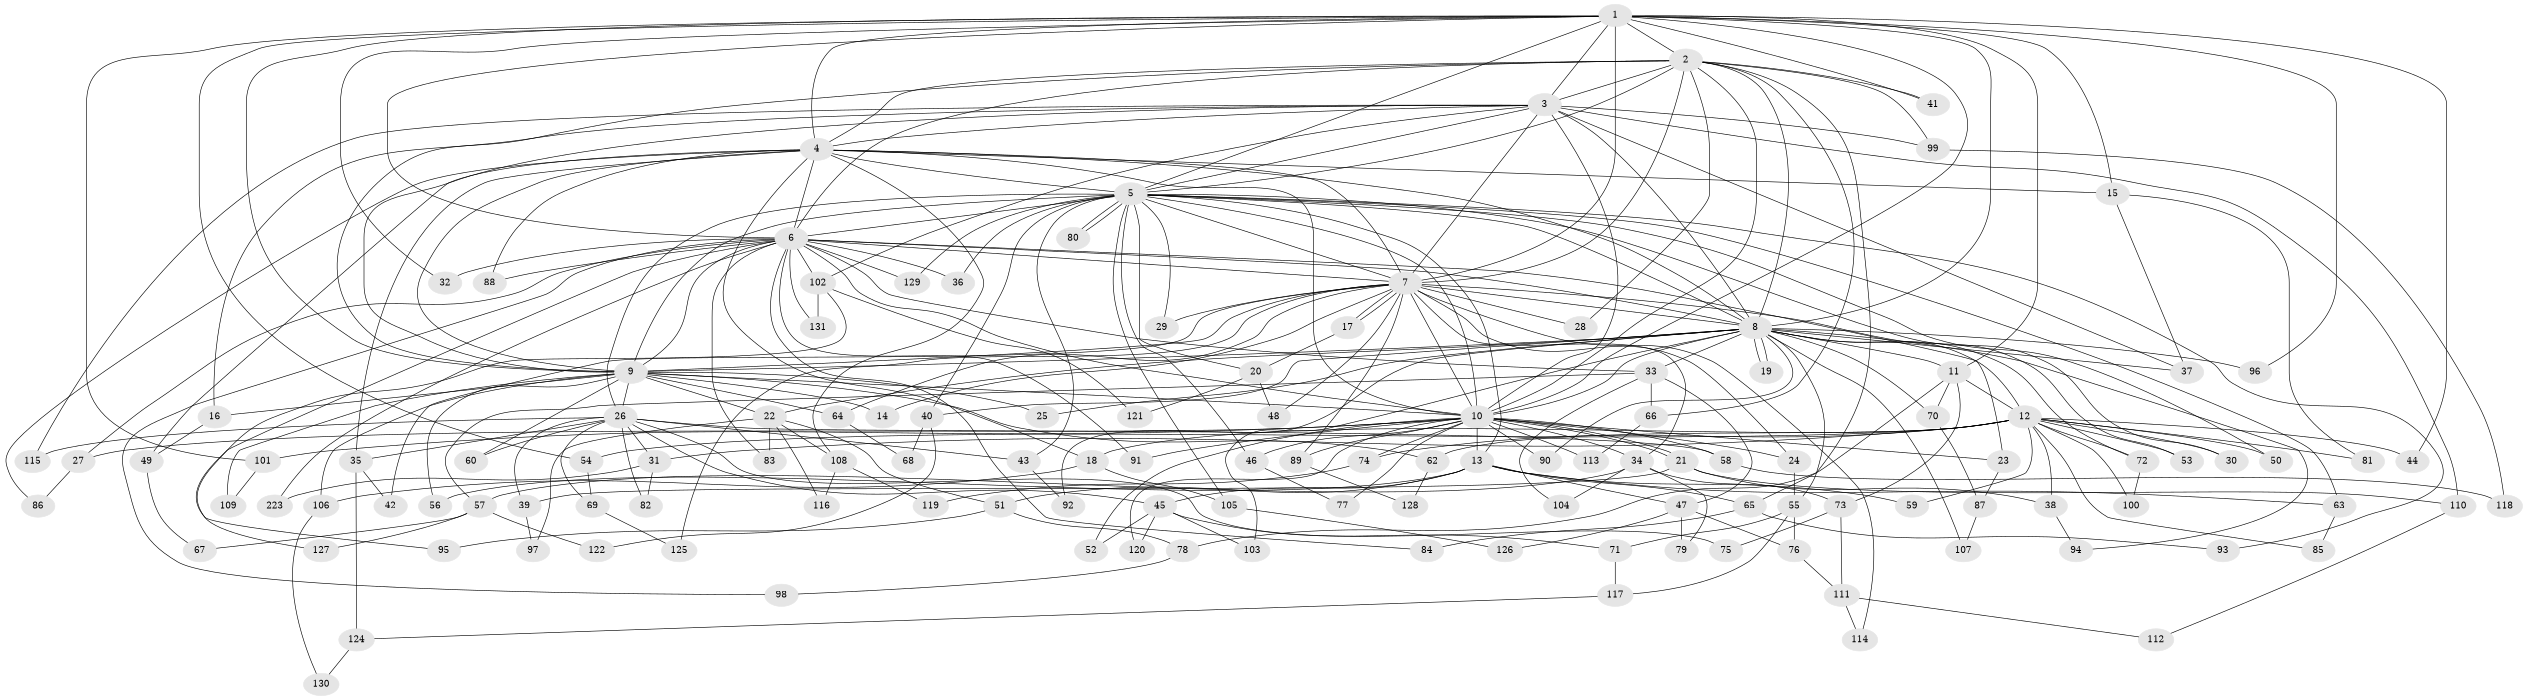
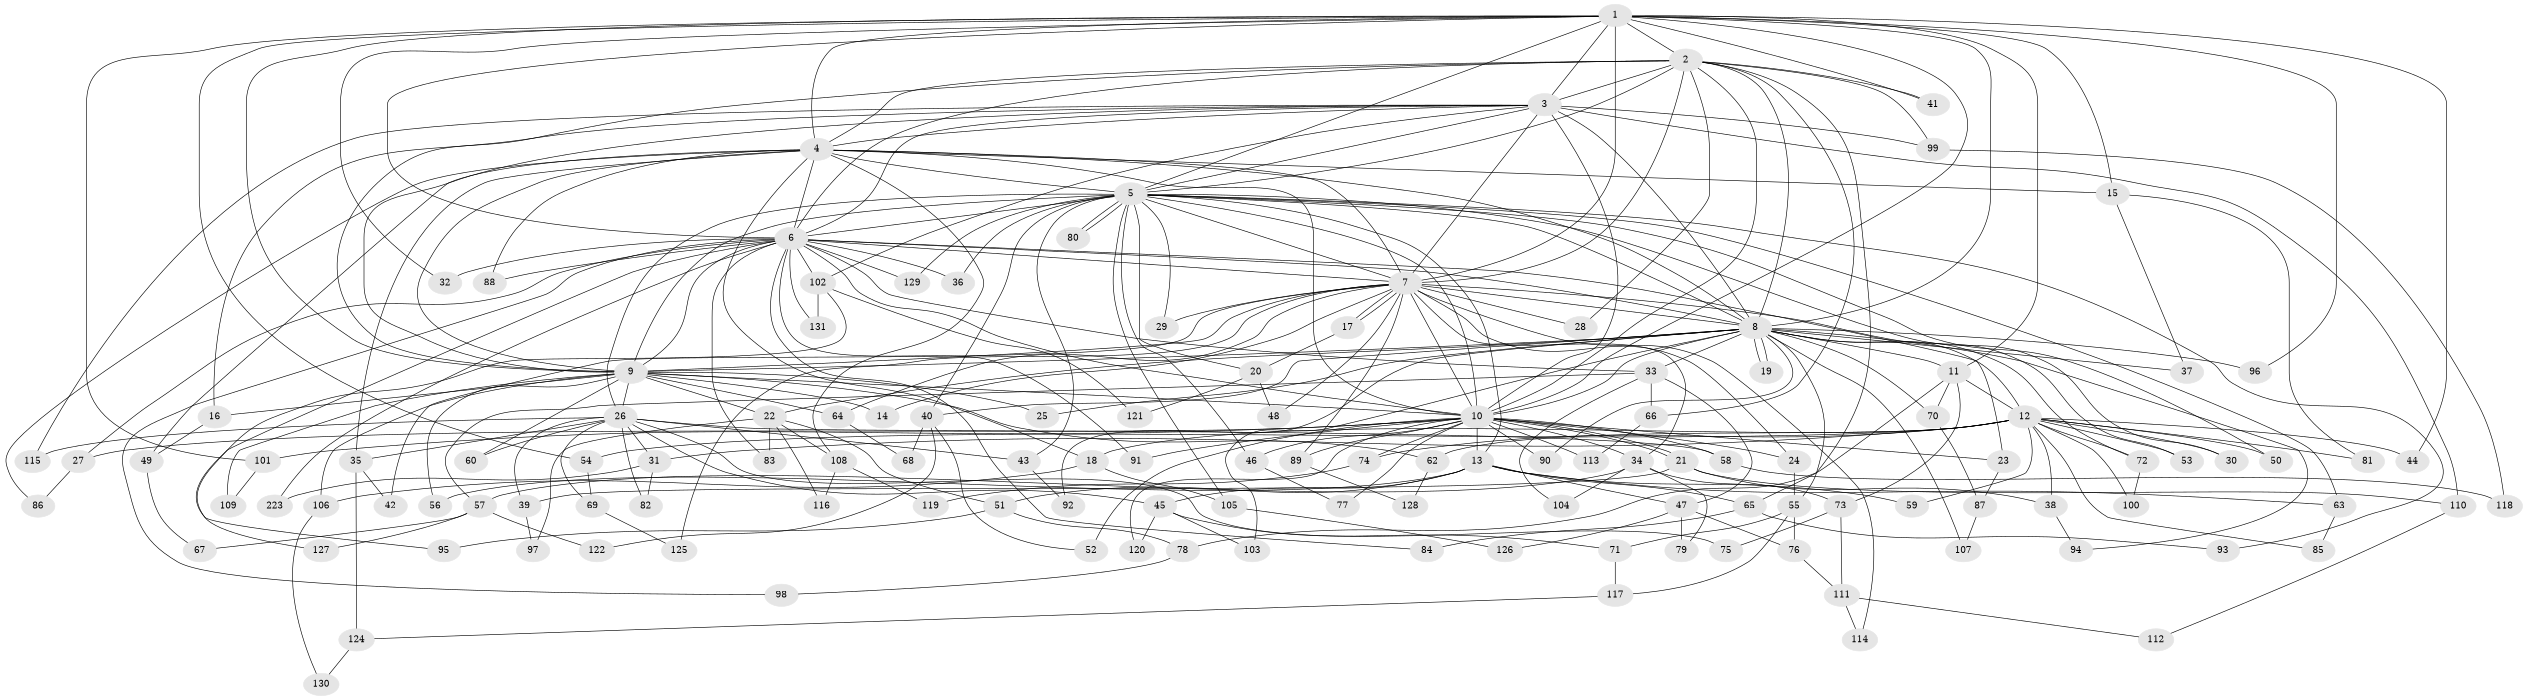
(1881, 245) -> (1069, 118)
(1135, 523) -> (979, 518)
